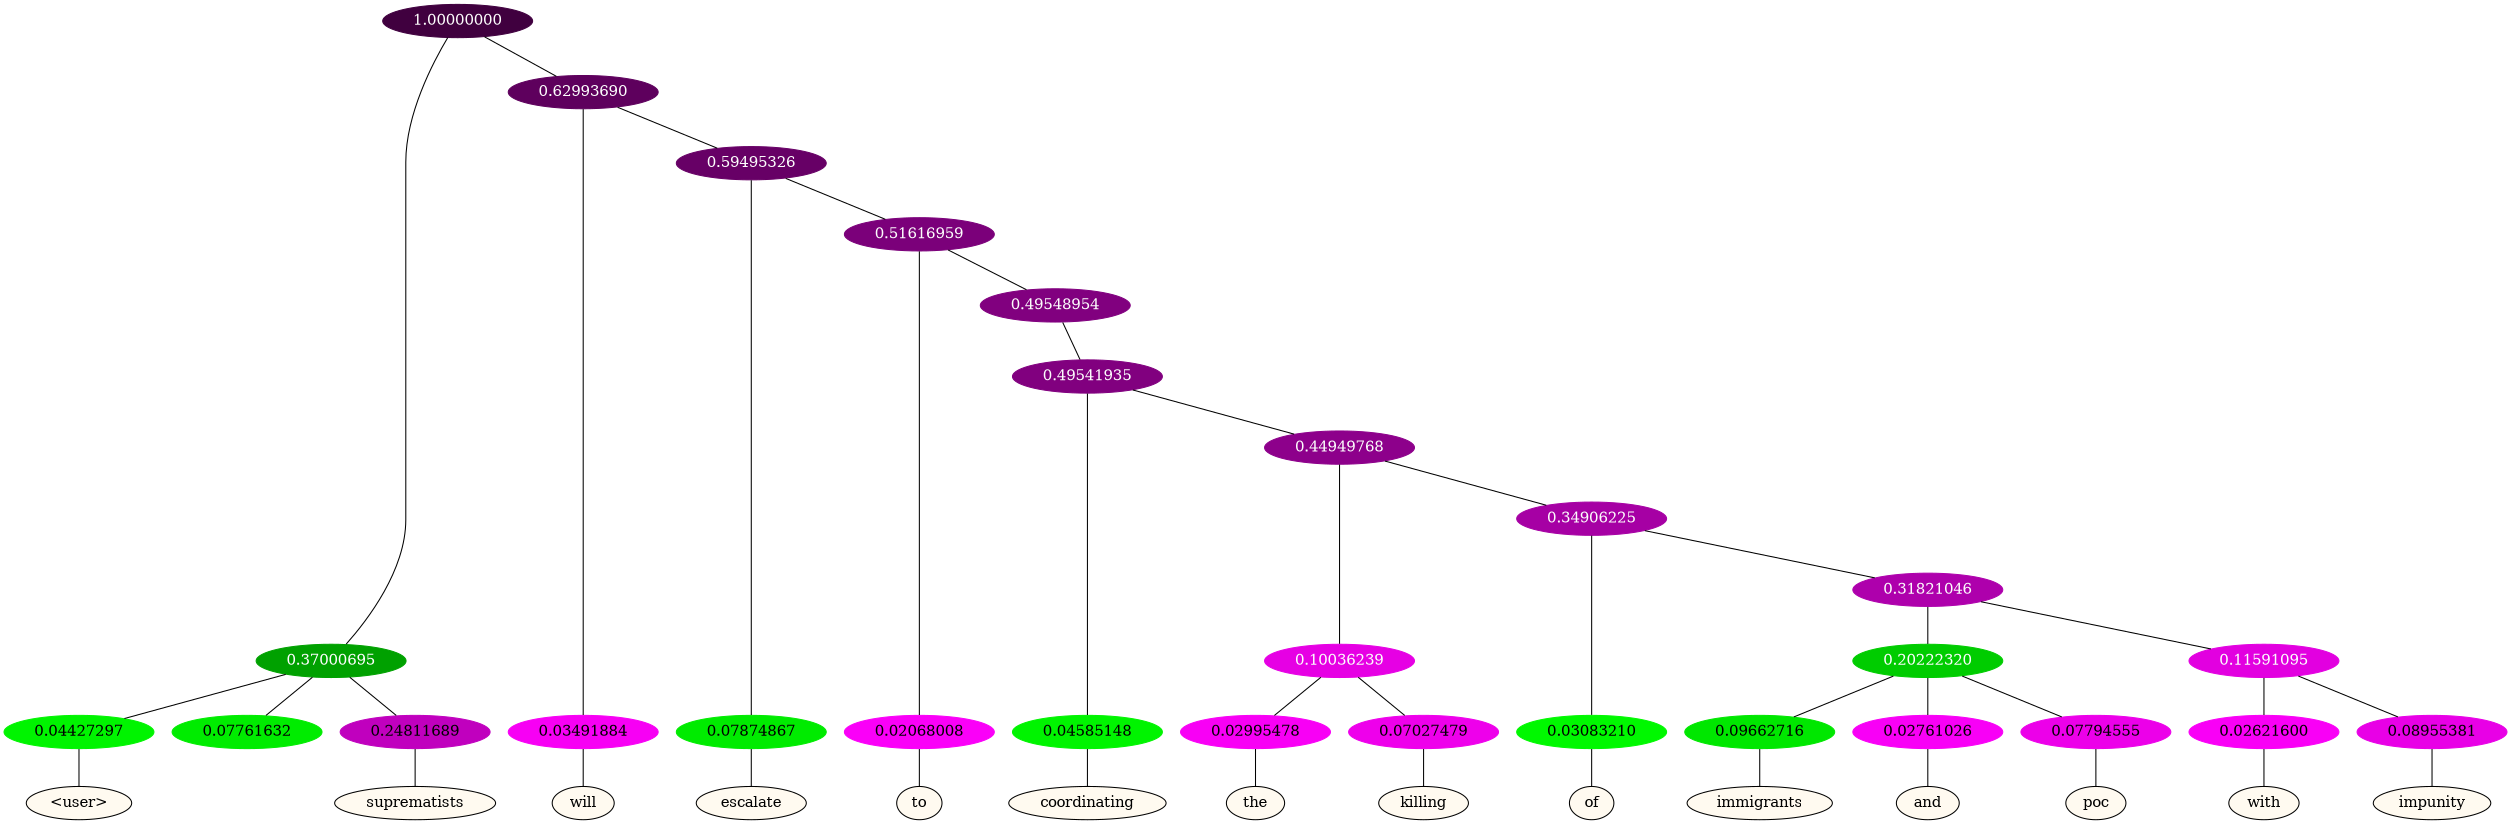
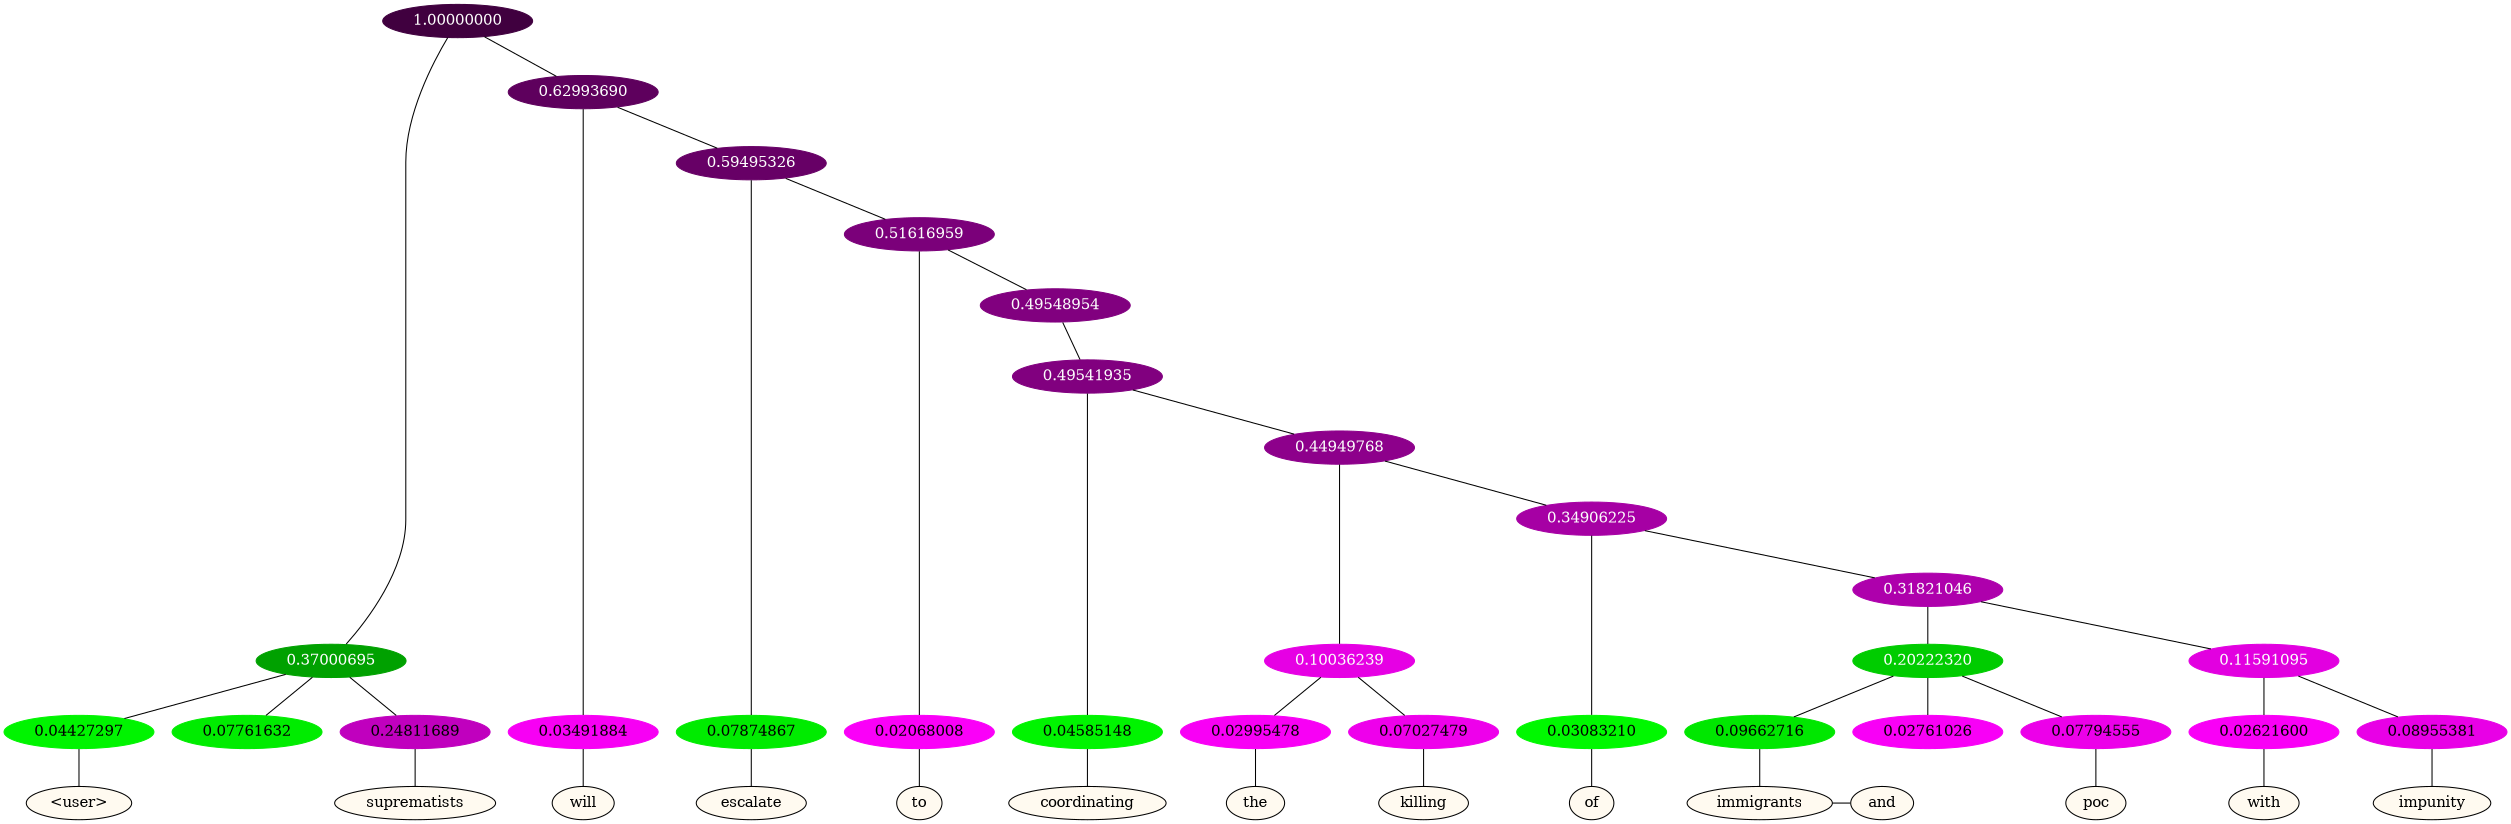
(1928, 768) -> (1841, 803)
